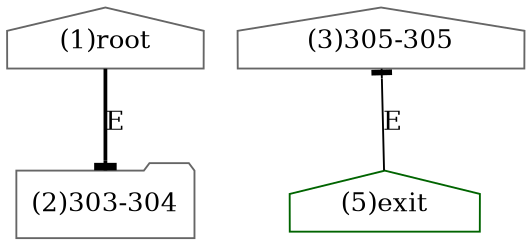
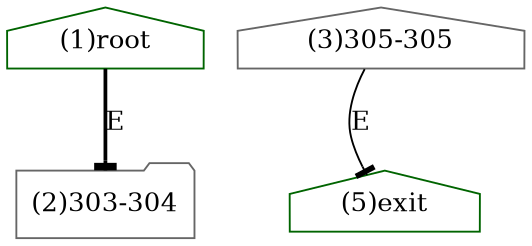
(105, 41) -> (105, 41)
(383, 124) -> (350, 118)
